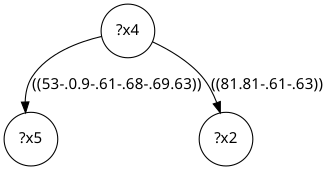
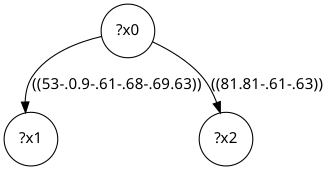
(128, 31) -> (128, 31)
(31, 139) -> (31, 139)
